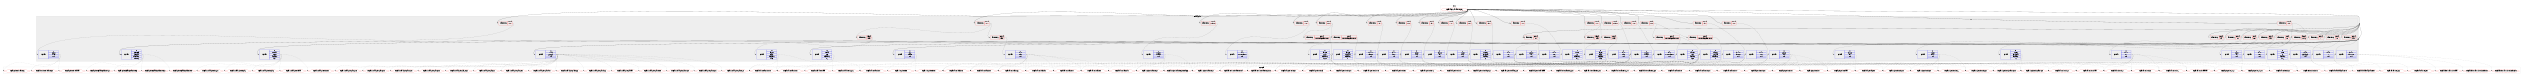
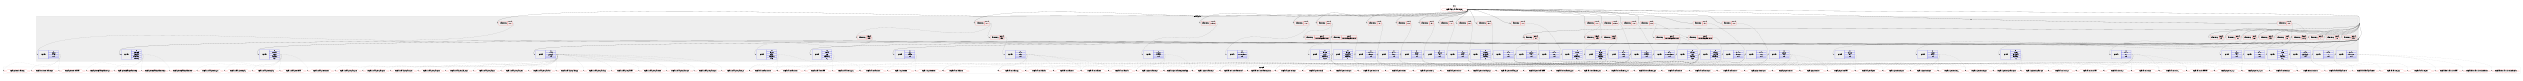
(984, 71) -> none
(1758, 71) -> (1758, 71)
